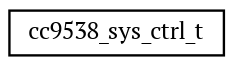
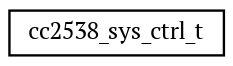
(117, 33) -> (117, 33)
